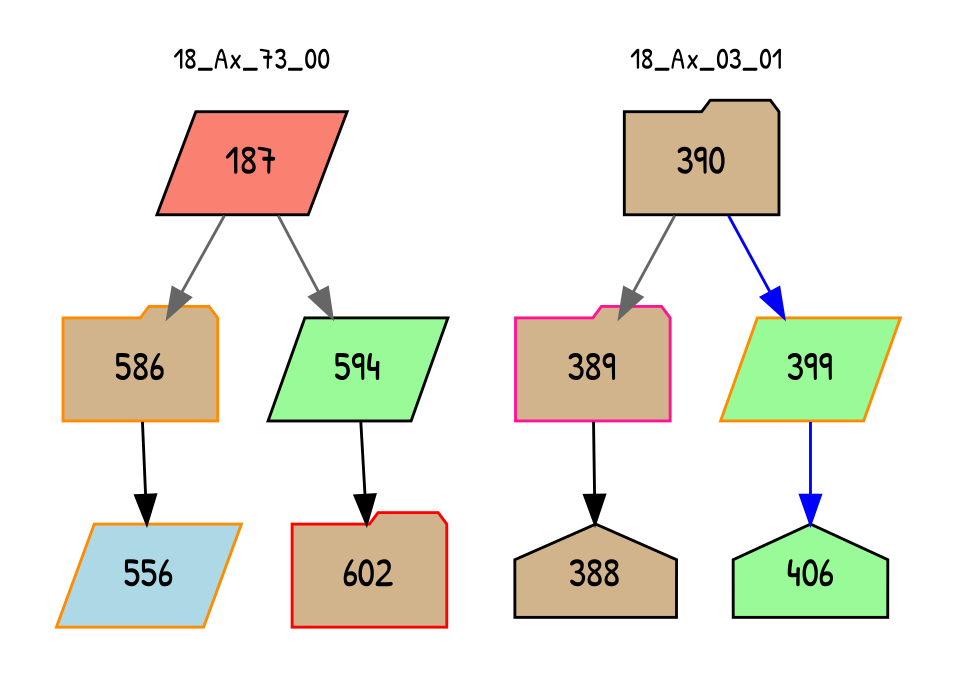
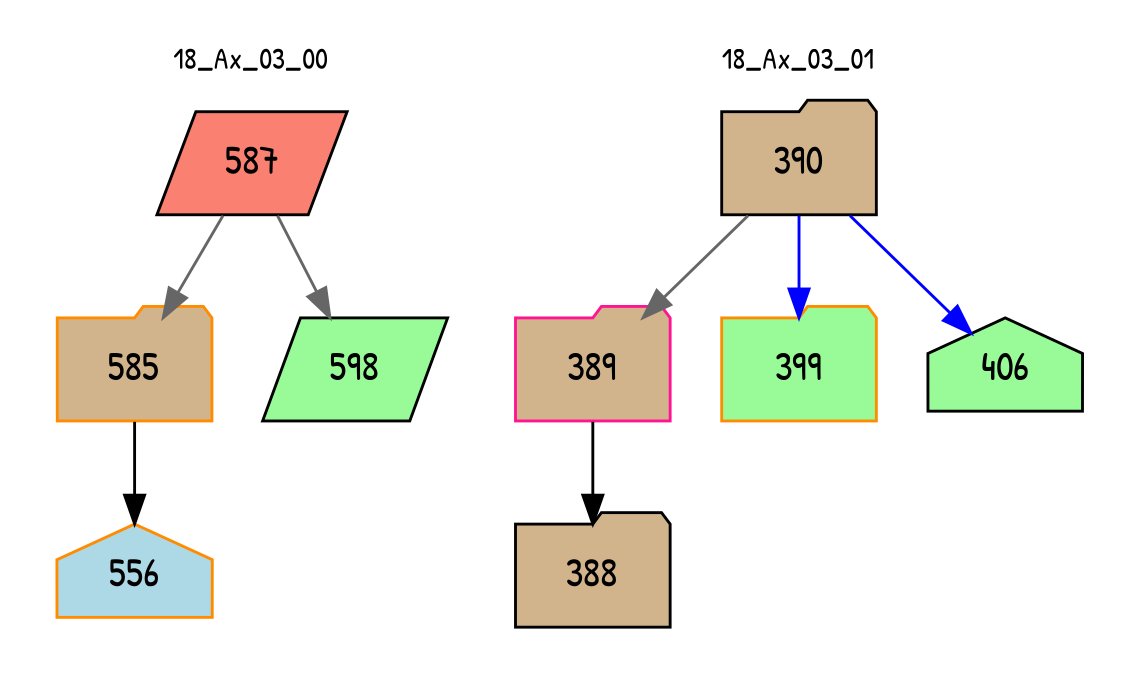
(252, 62) -> (252, 62)
(252, 163) -> (252, 163)
(140, 369) -> (135, 369)
(358, 369) -> (355, 369)
(810, 369) -> (799, 369)
(810, 458) -> (900, 264)
(149, 576) -> (135, 576)
(369, 576) -> none
(596, 576) -> (593, 576)
